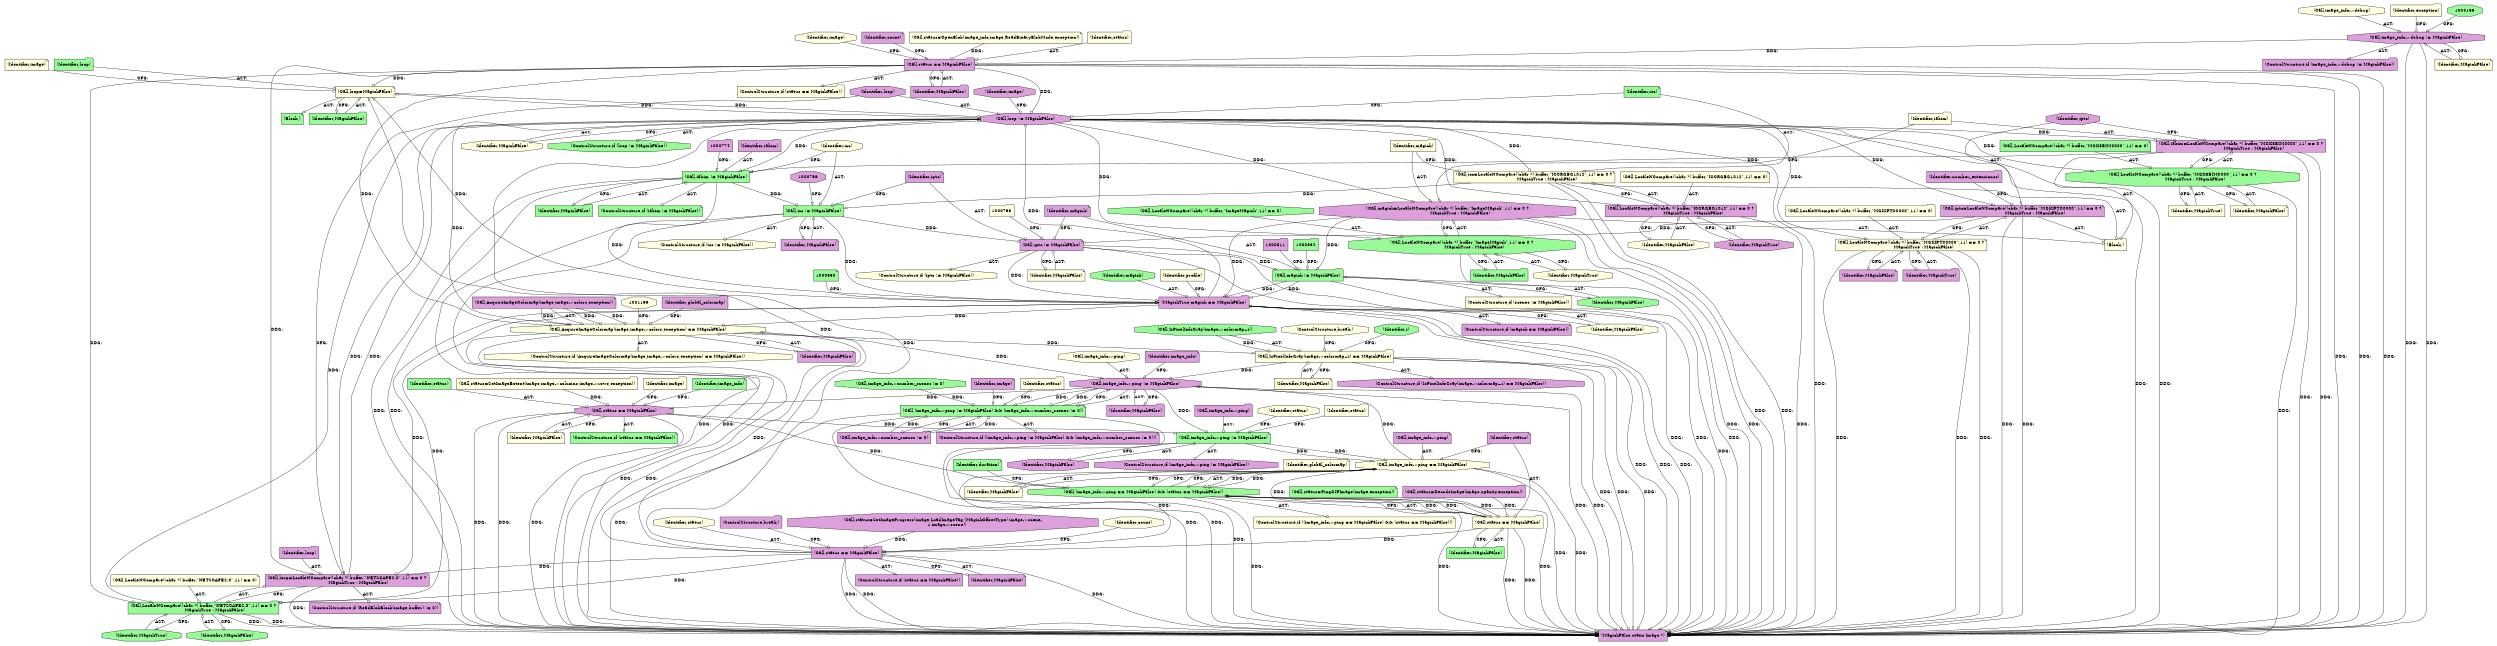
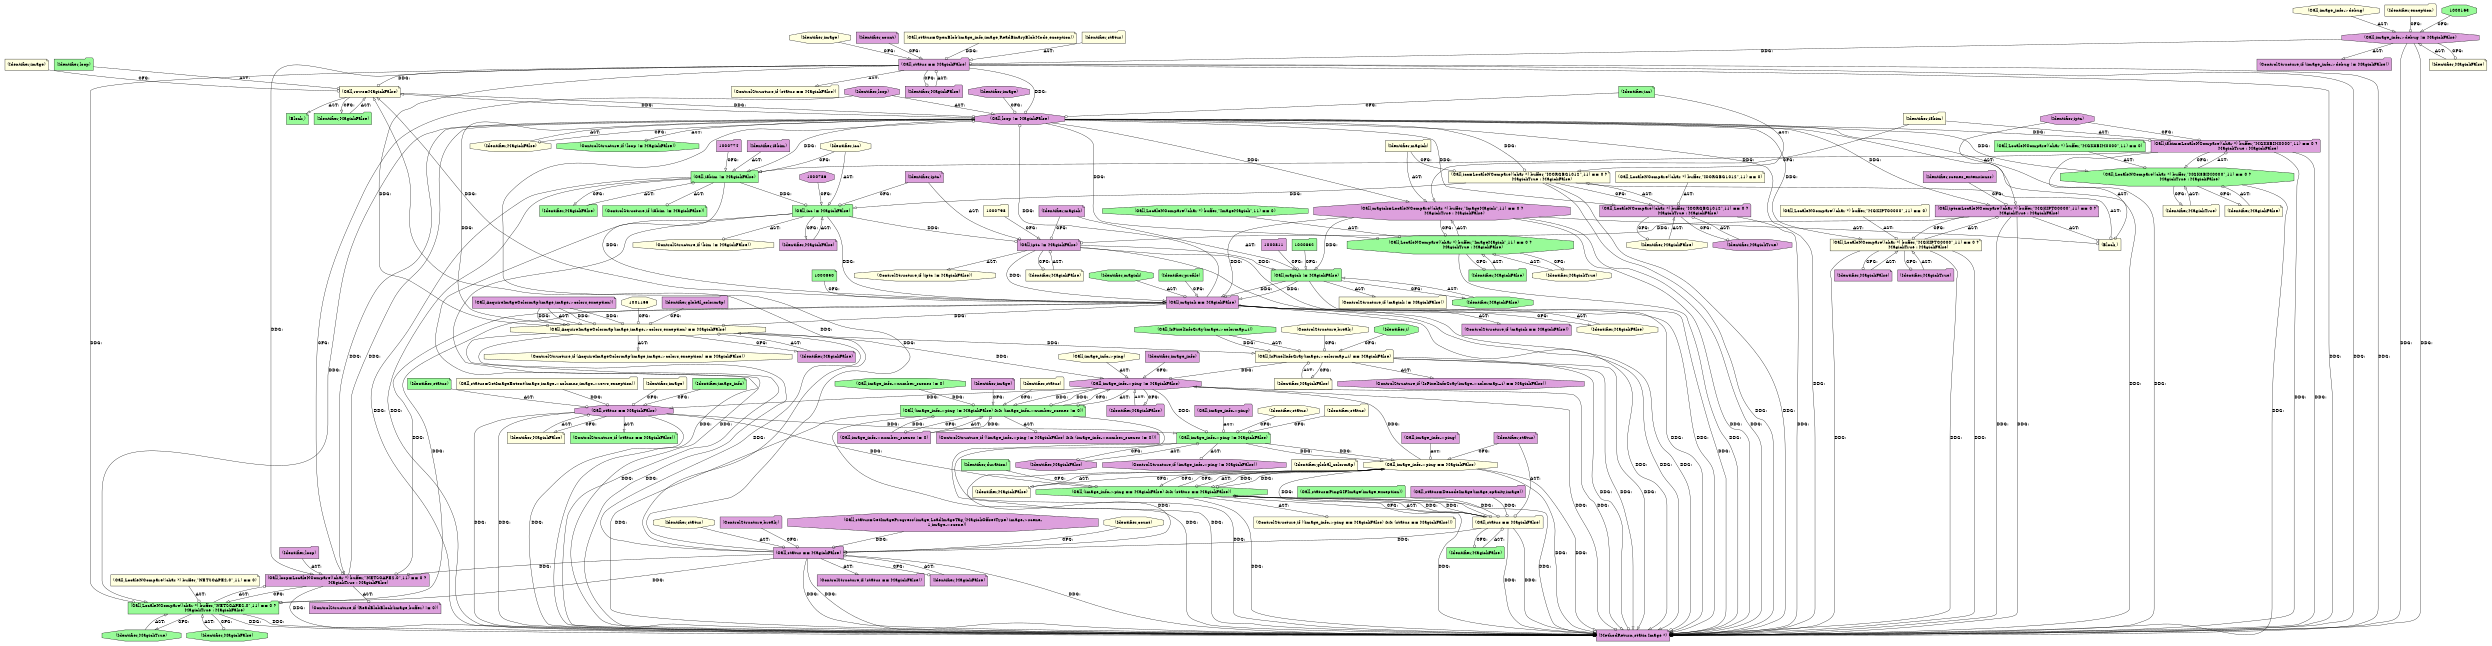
(365, 92) -> (370, 92)
(1964, 177) -> (1960, 177)
(707, 245) -> (703, 245)
(1183, 275) -> (1181, 275)
(1204, 303) -> (1202, 303)
(1519, 303) -> (1393, 303)
(1343, 492) -> (1351, 492)
(1464, 492) -> (1468, 492)
(1633, 636) -> (1633, 636)
